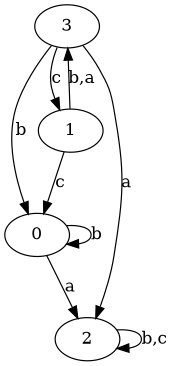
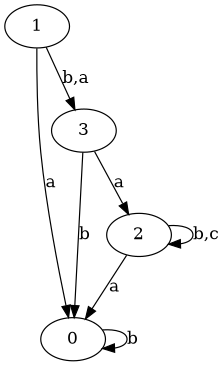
(51, 73) -> none
(60, 183) -> (51, 183)
(60, 282) -> (109, 282)
